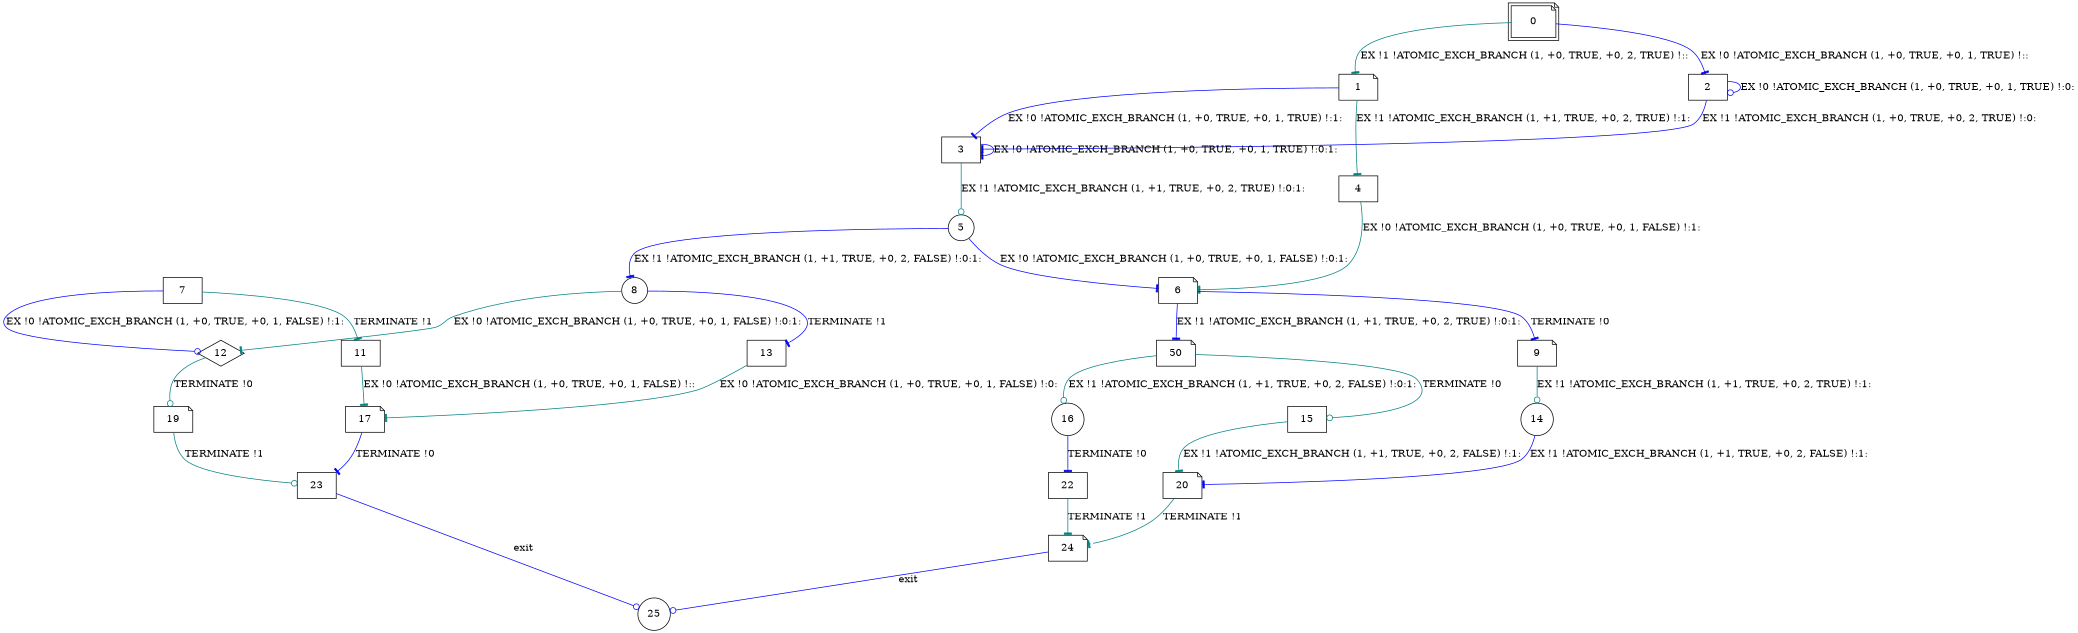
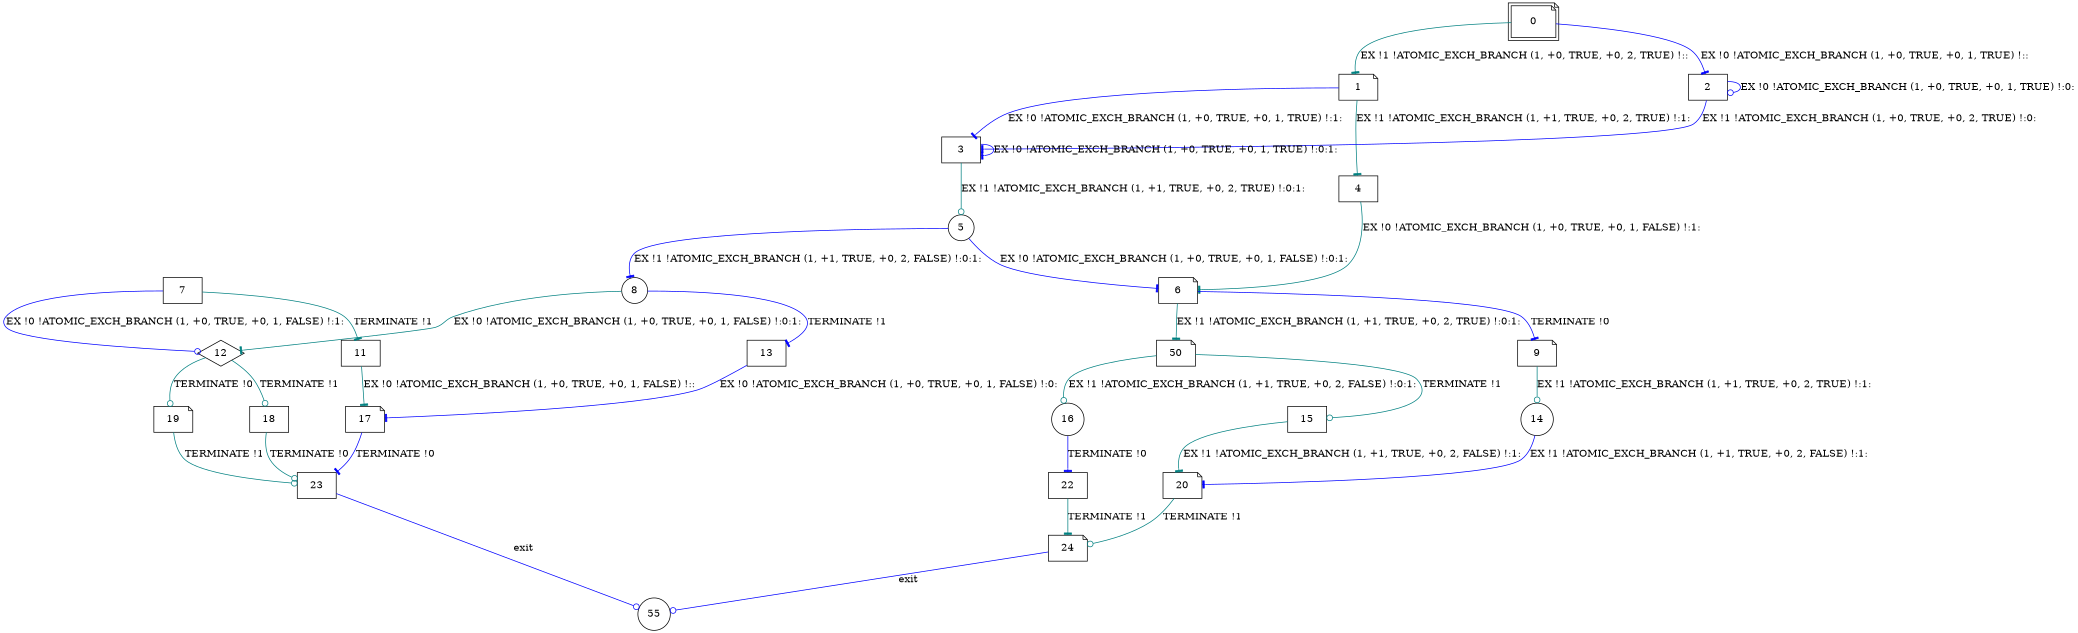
(1177, 320) -> (1177, 320)
(1462, 385) -> (1462, 385)
(571, 407) -> (571, 407)
none -> (269, 419)
(1138, 529) -> (1138, 529)
(654, 614) -> (654, 614)
